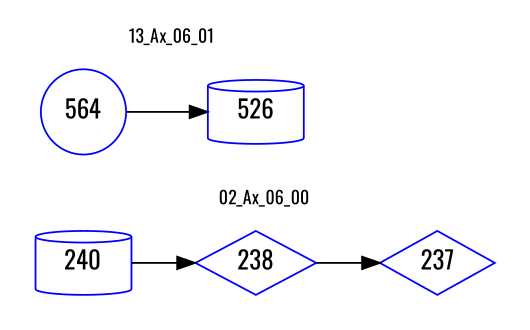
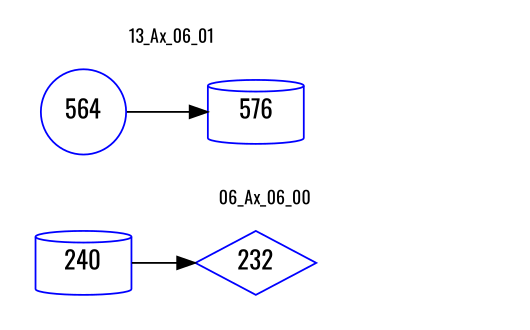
(256, 112) -> (256, 112)
(265, 200) -> (265, 200)
(256, 263) -> (256, 263)
(437, 263) -> none
